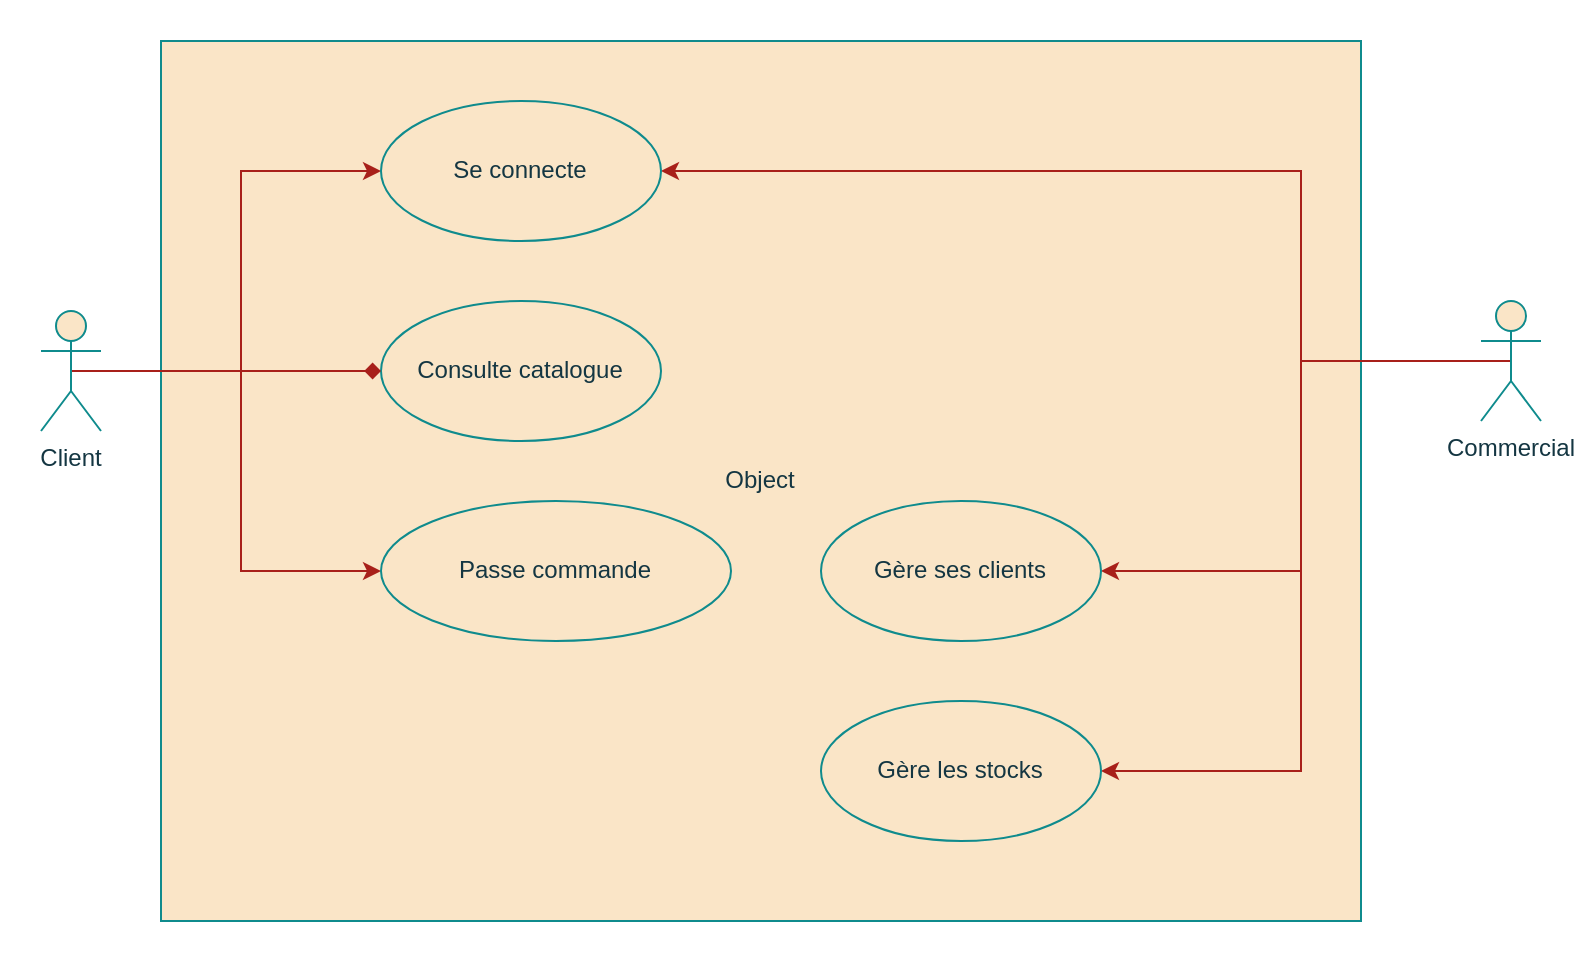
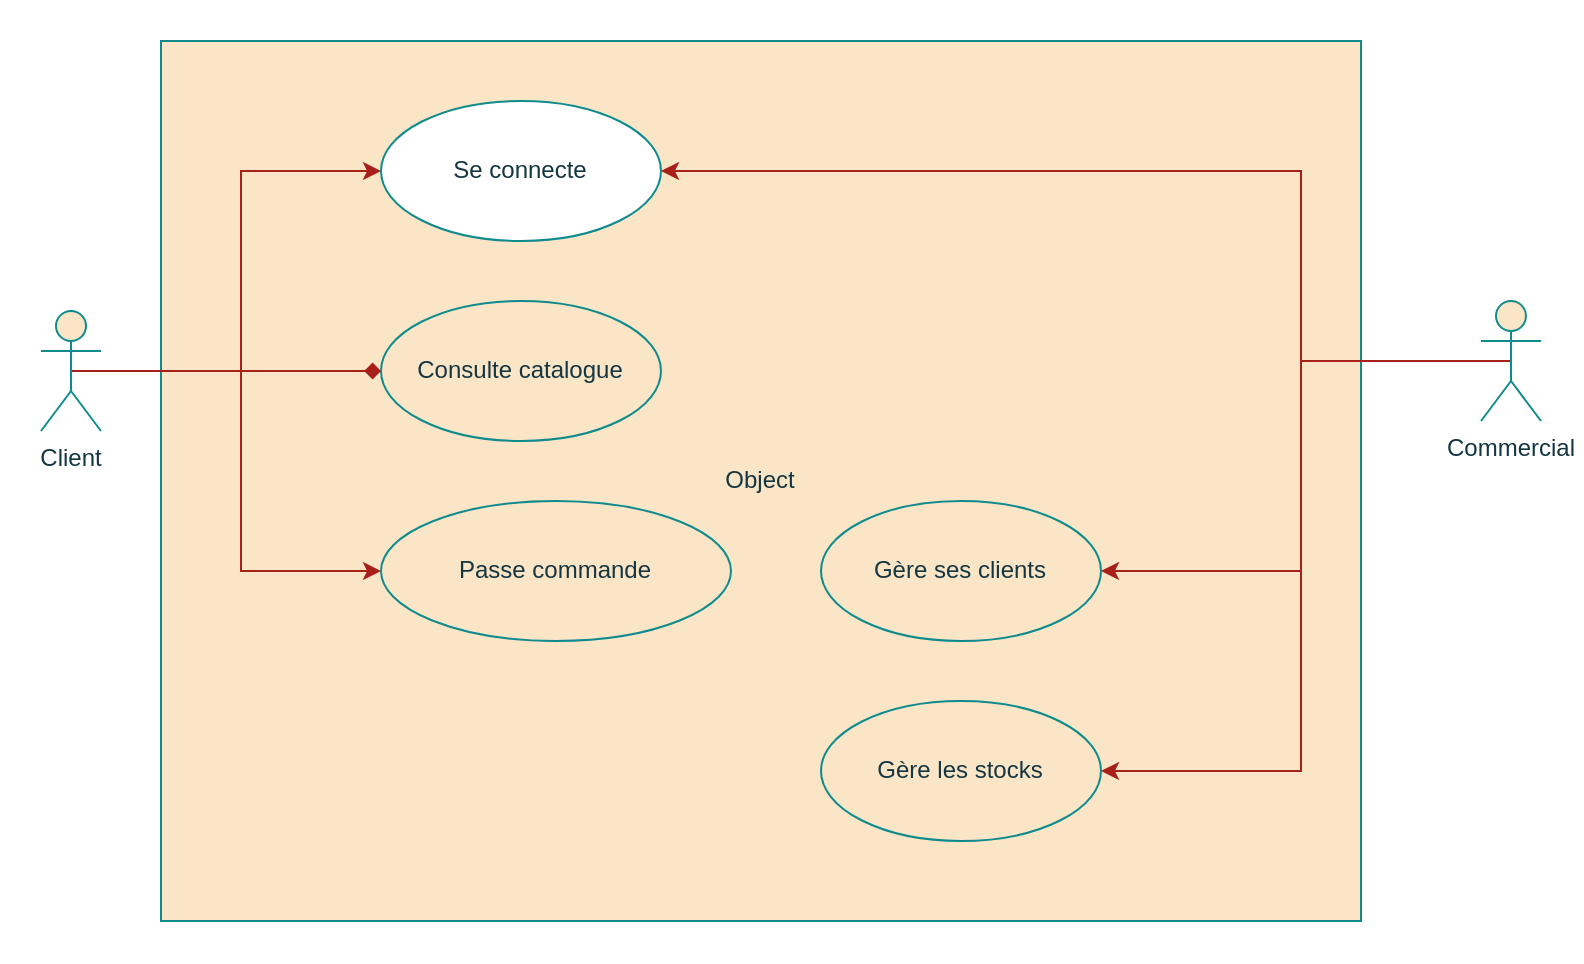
(521, 171) -> (521, 171)
